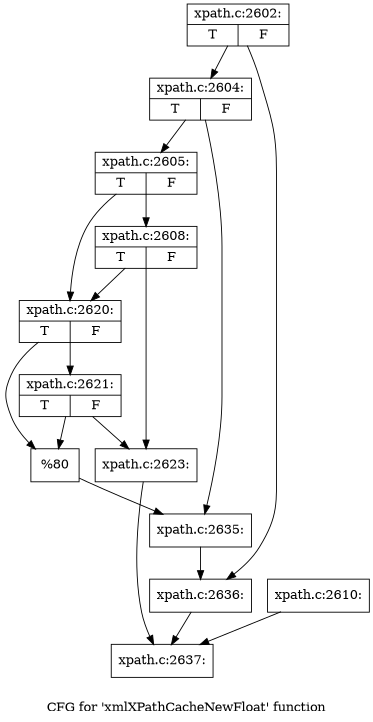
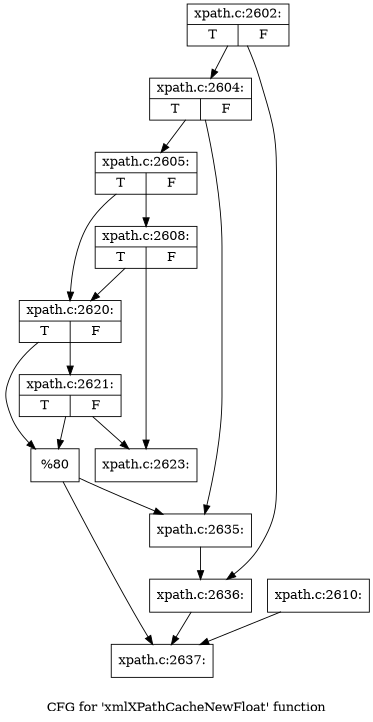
(137, 560) -> (105, 560)
